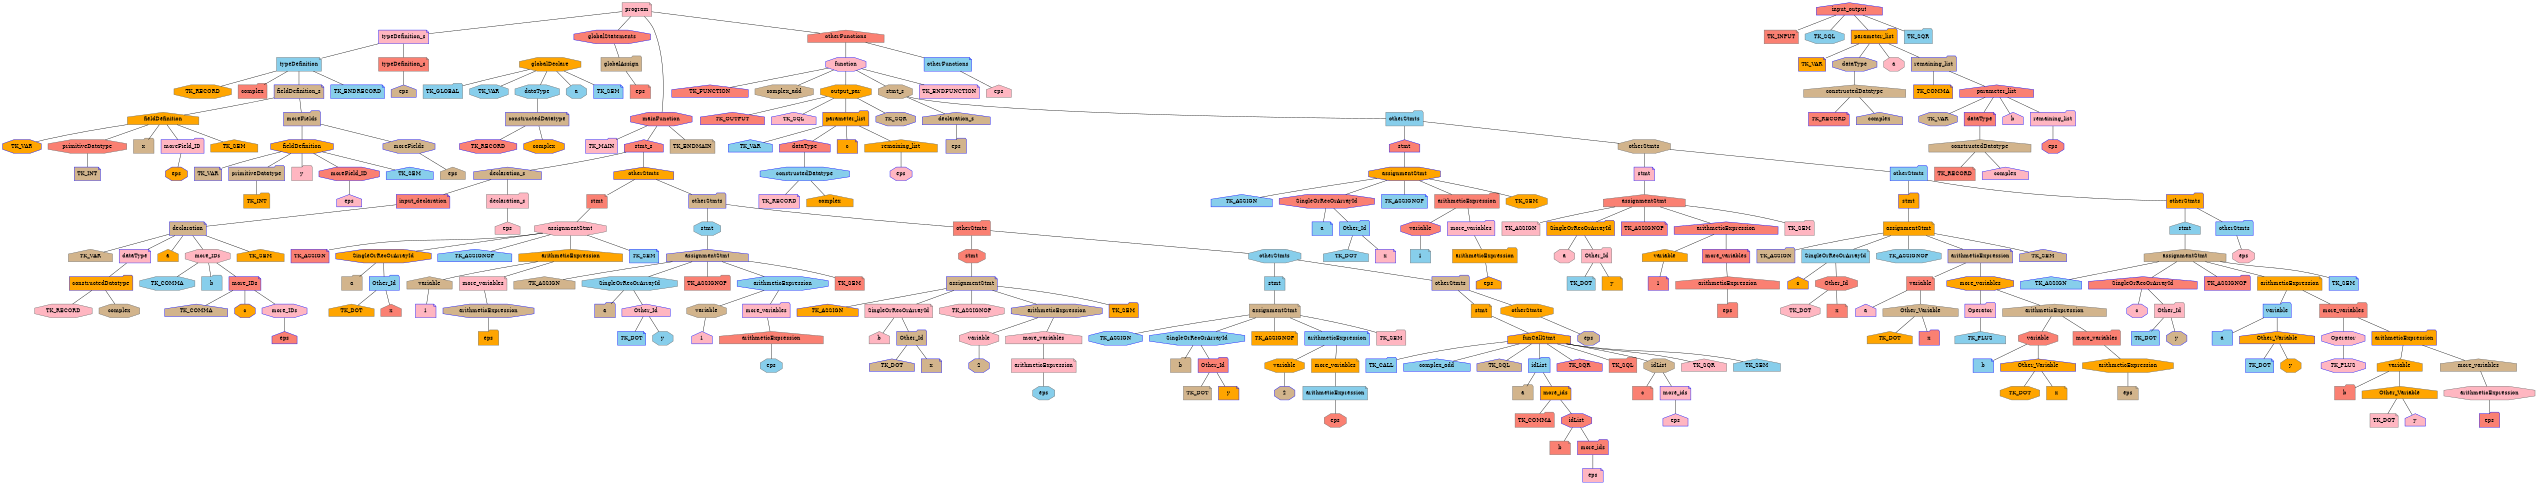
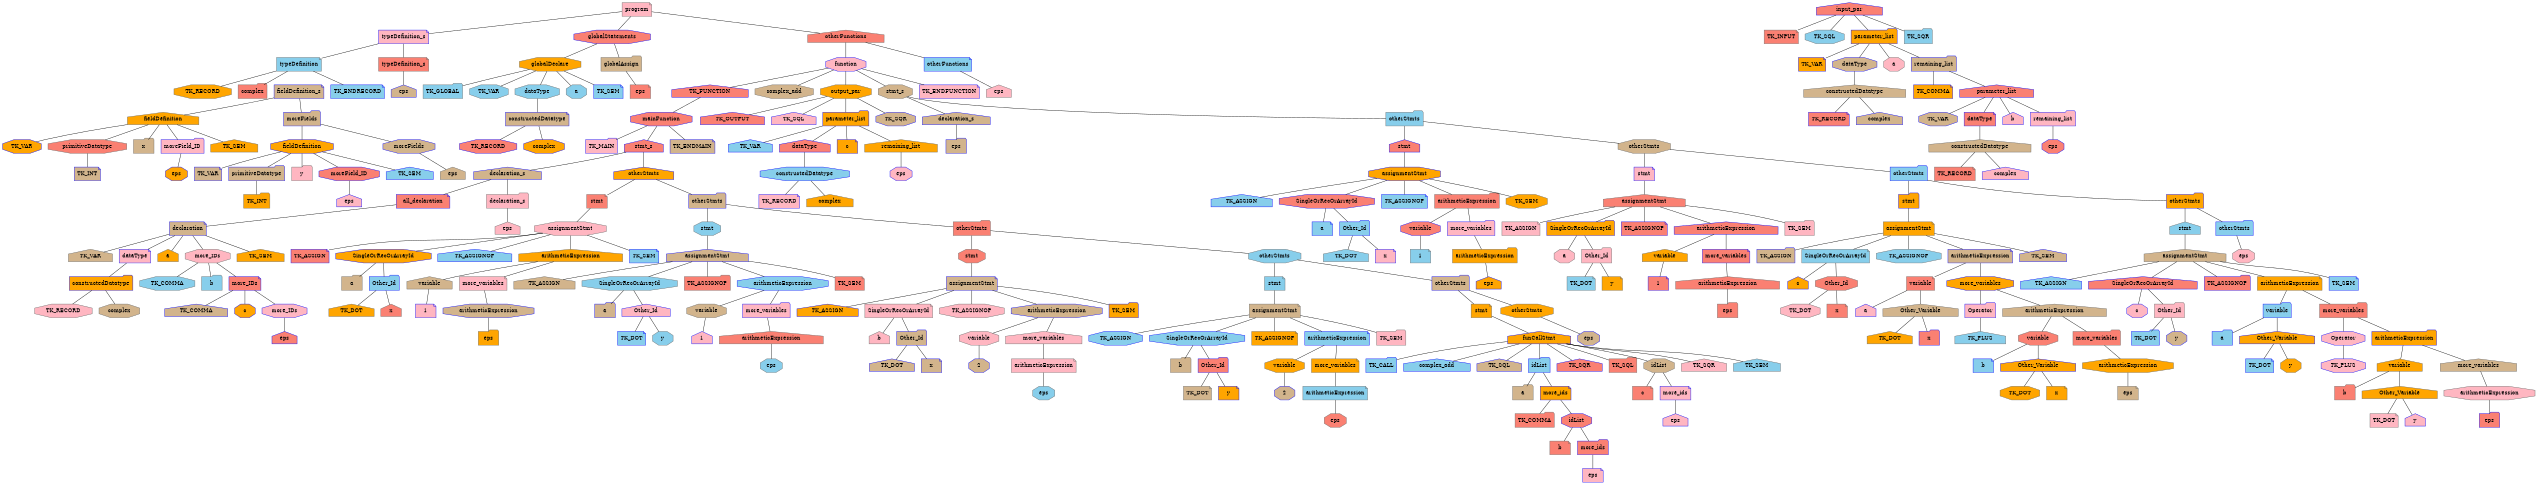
(1849, 10) -> (1849, 10)
none -> (581, 51)
(662, 62) -> (687, 105)
(299, 78) -> none
(692, 147) -> (692, 147)
(423, 201) -> (423, 201)
